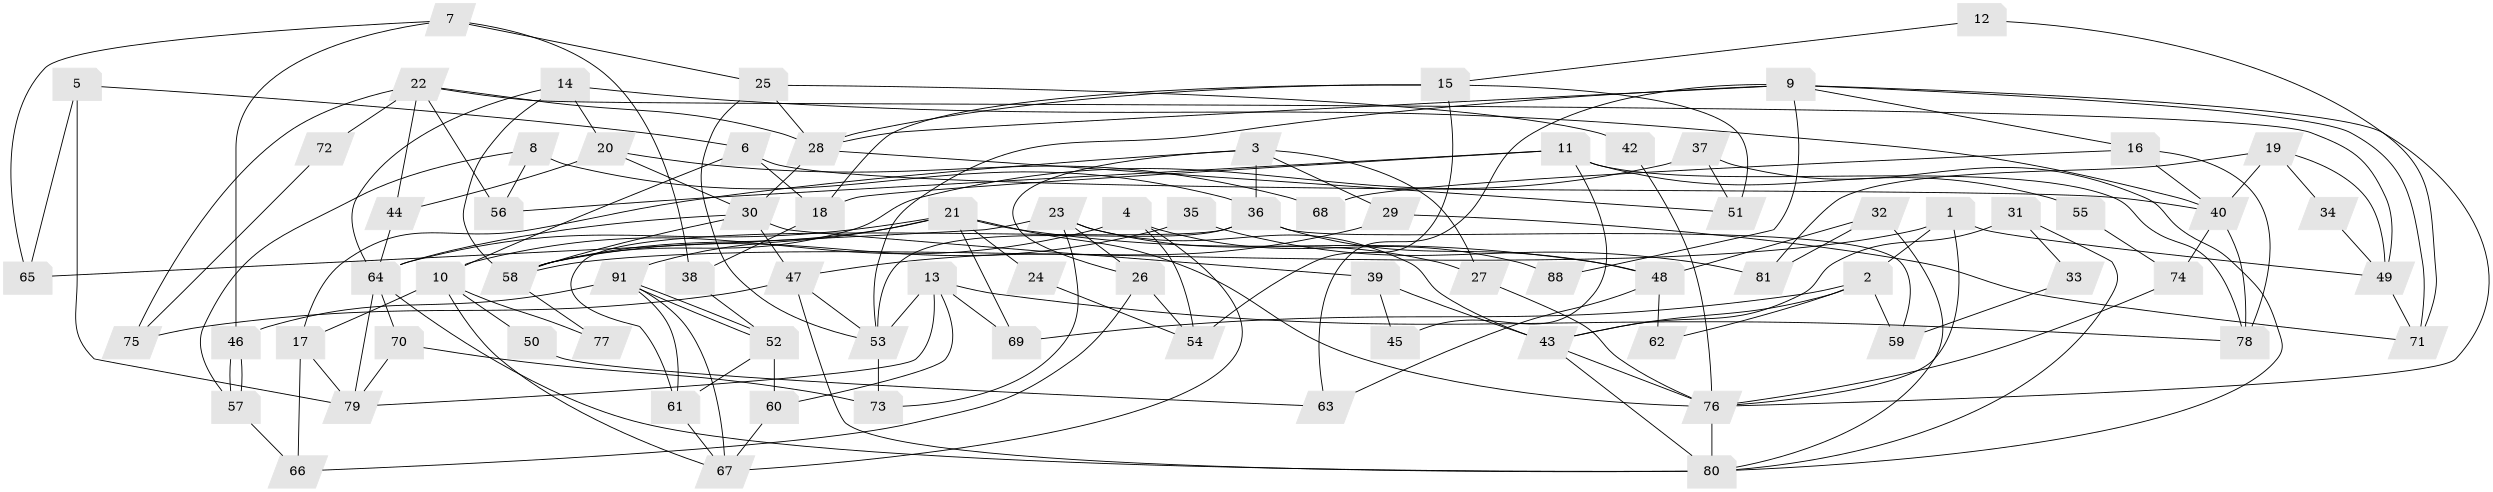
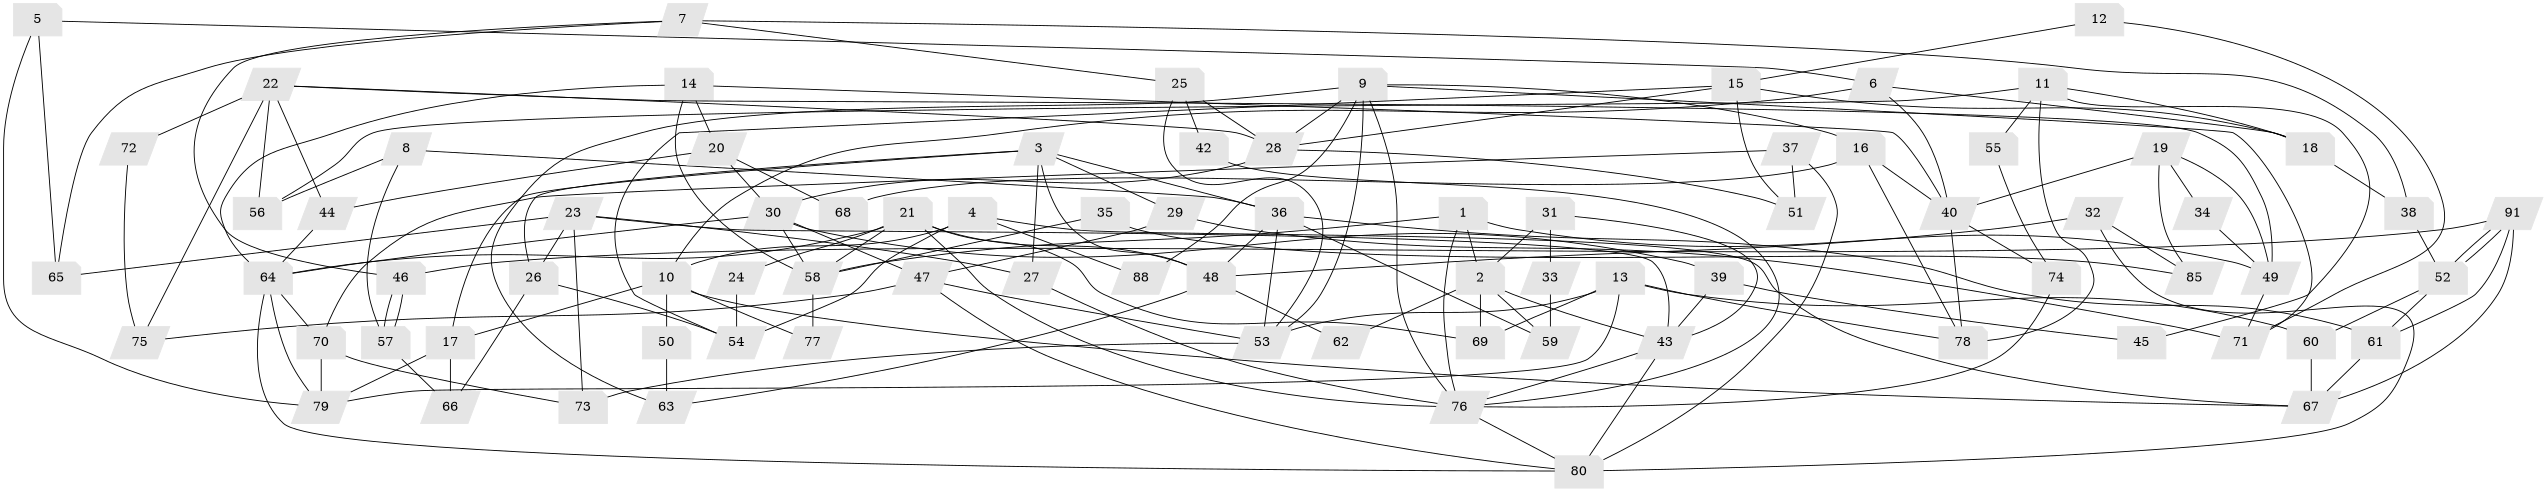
(902, 204) -> (1170, 171)
none -> (1061, 215)
(788, 241) -> none
(1764, 278) -> (2195, 278)
(1985, 406) -> (1515, 246)
